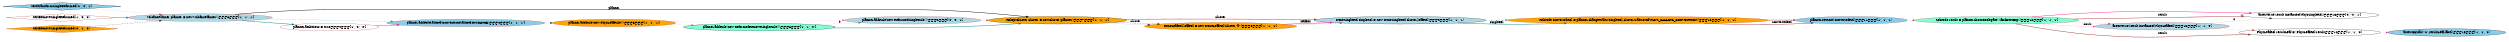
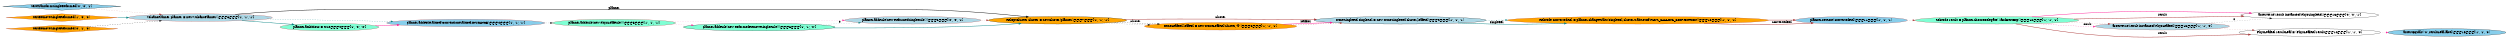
(62, 18) -> (62, 18)
(614, 23) -> (614, 23)
(329, 27) -> (329, 27)
